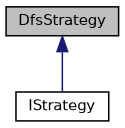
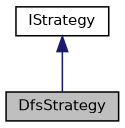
(62, 72) -> (62, 72)
